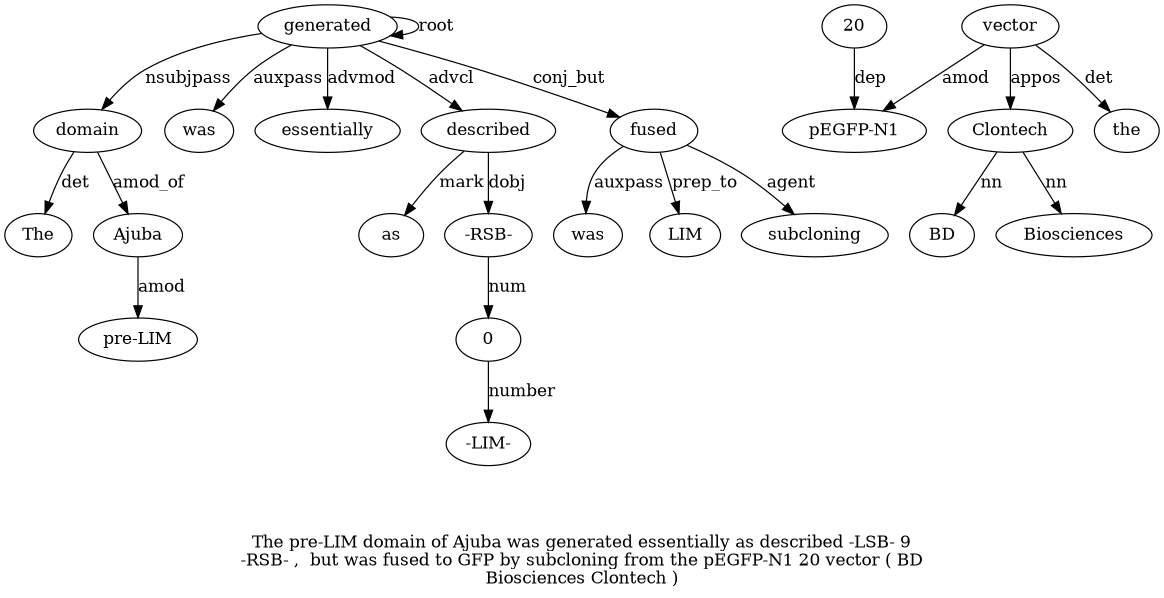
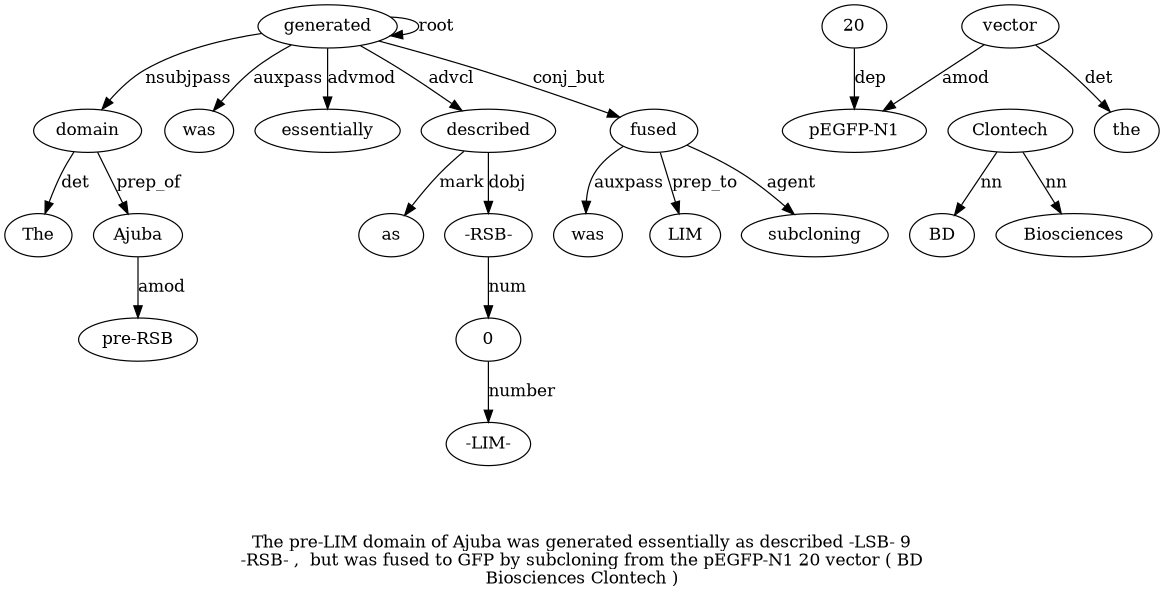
(1010, 73) -> none
(149, 183) -> (149, 183)
(138, 340) -> (138, 340)
